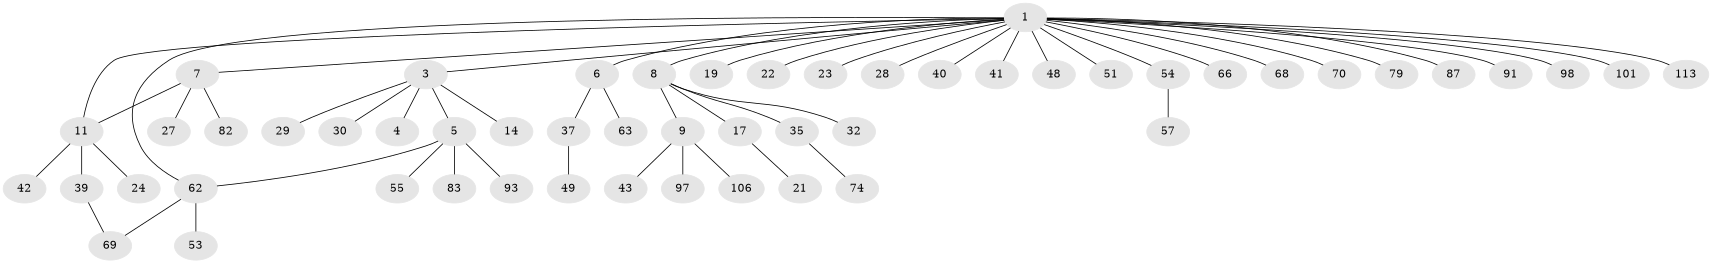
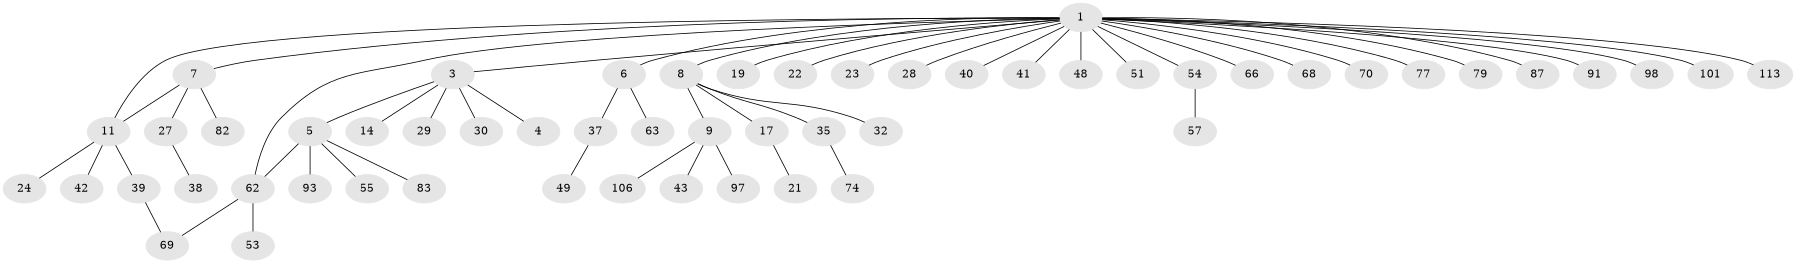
none -> (1424, 75)
none -> (196, 189)
